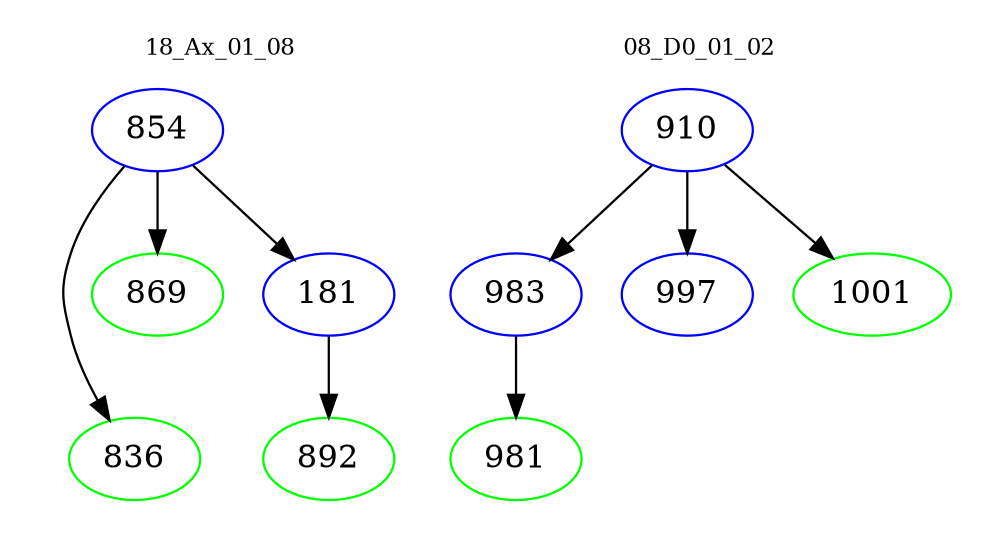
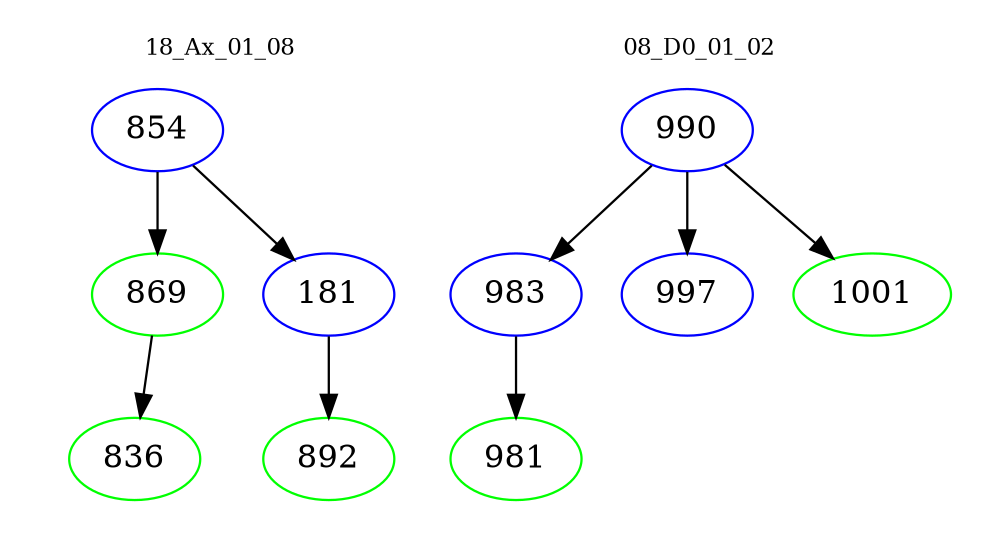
(687, 130) -> (687, 130)
(65, 278) -> (148, 365)
